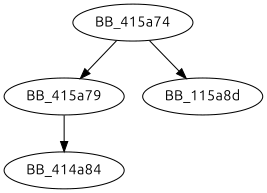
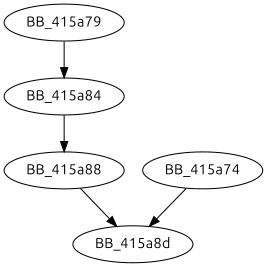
(102, 56) -> none
(203, 96) -> (133, 244)
none -> (64, 170)
(64, 170) -> (64, 96)
